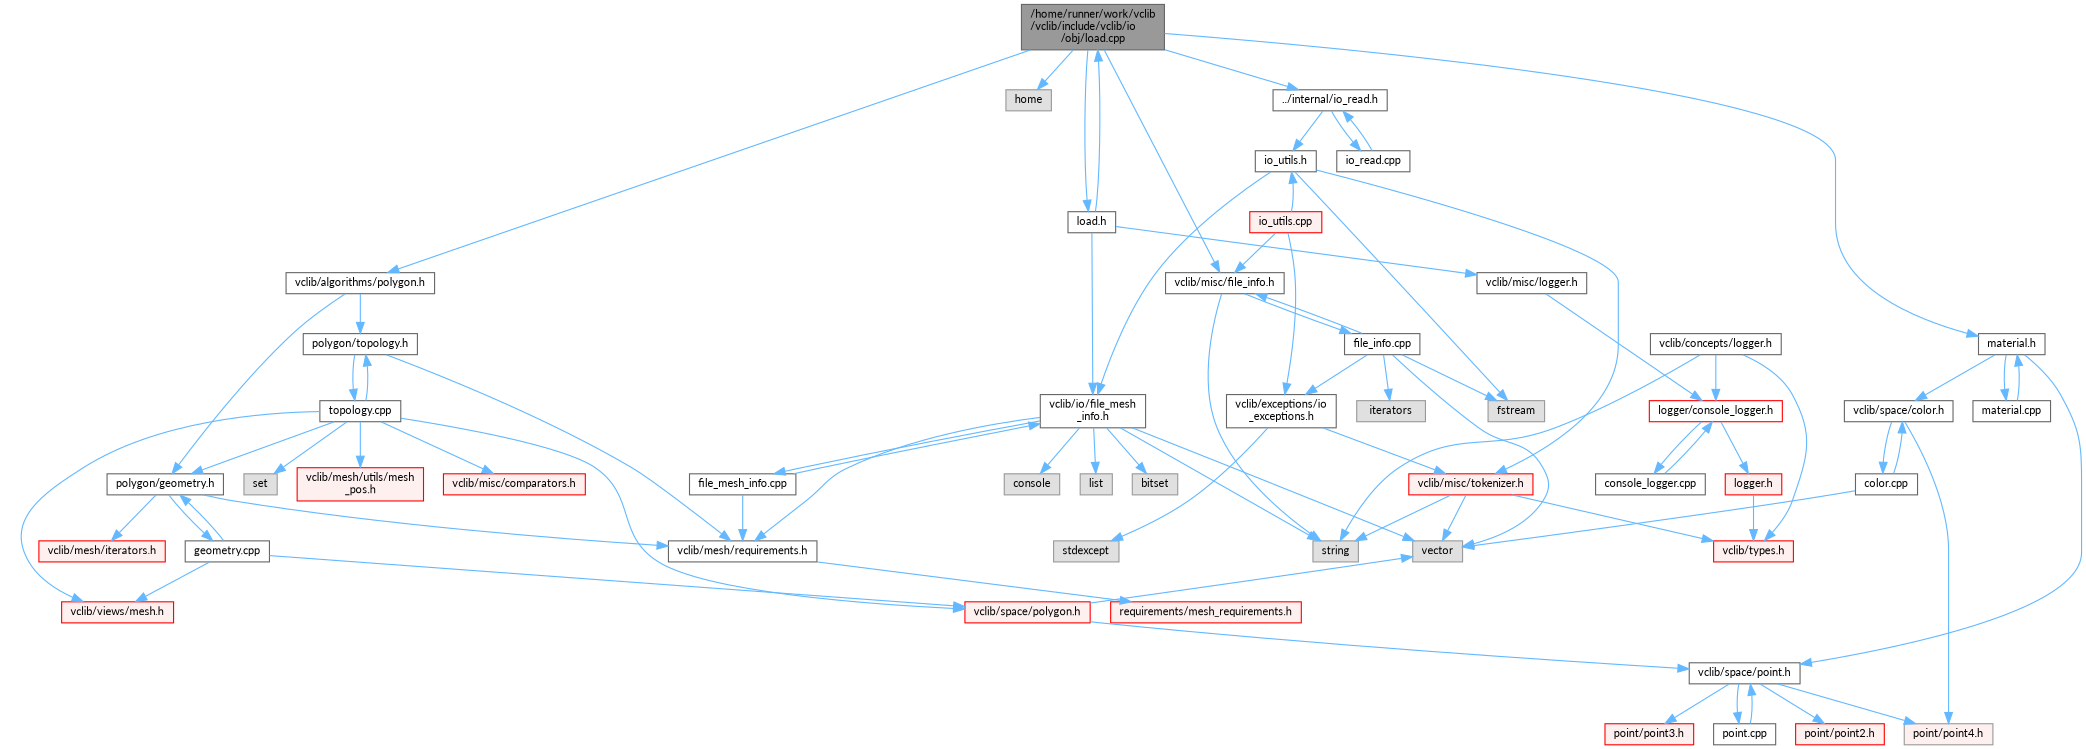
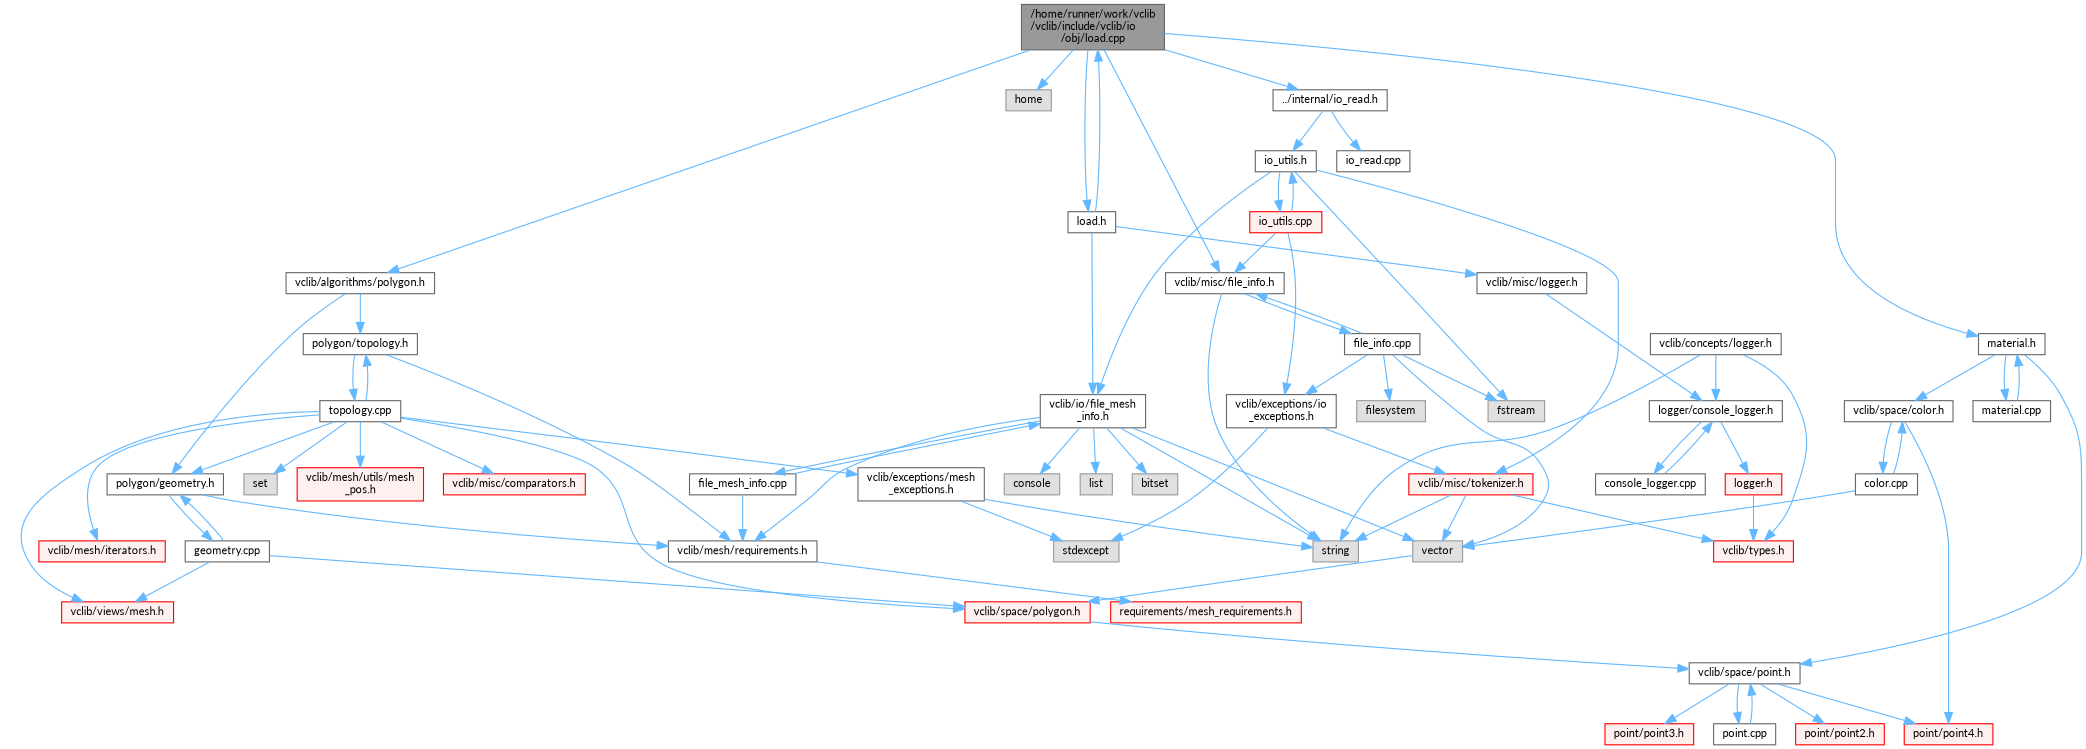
(1362, 135) -> none
none -> (1278, 186)
(1391, 411) -> (1391, 411)
(1716, 411) -> (1716, 411)
none -> (921, 484)
(138, 514) -> (173, 435)
(1246, 581) -> (1256, 578)
(1949, 734) -> (1949, 734)
